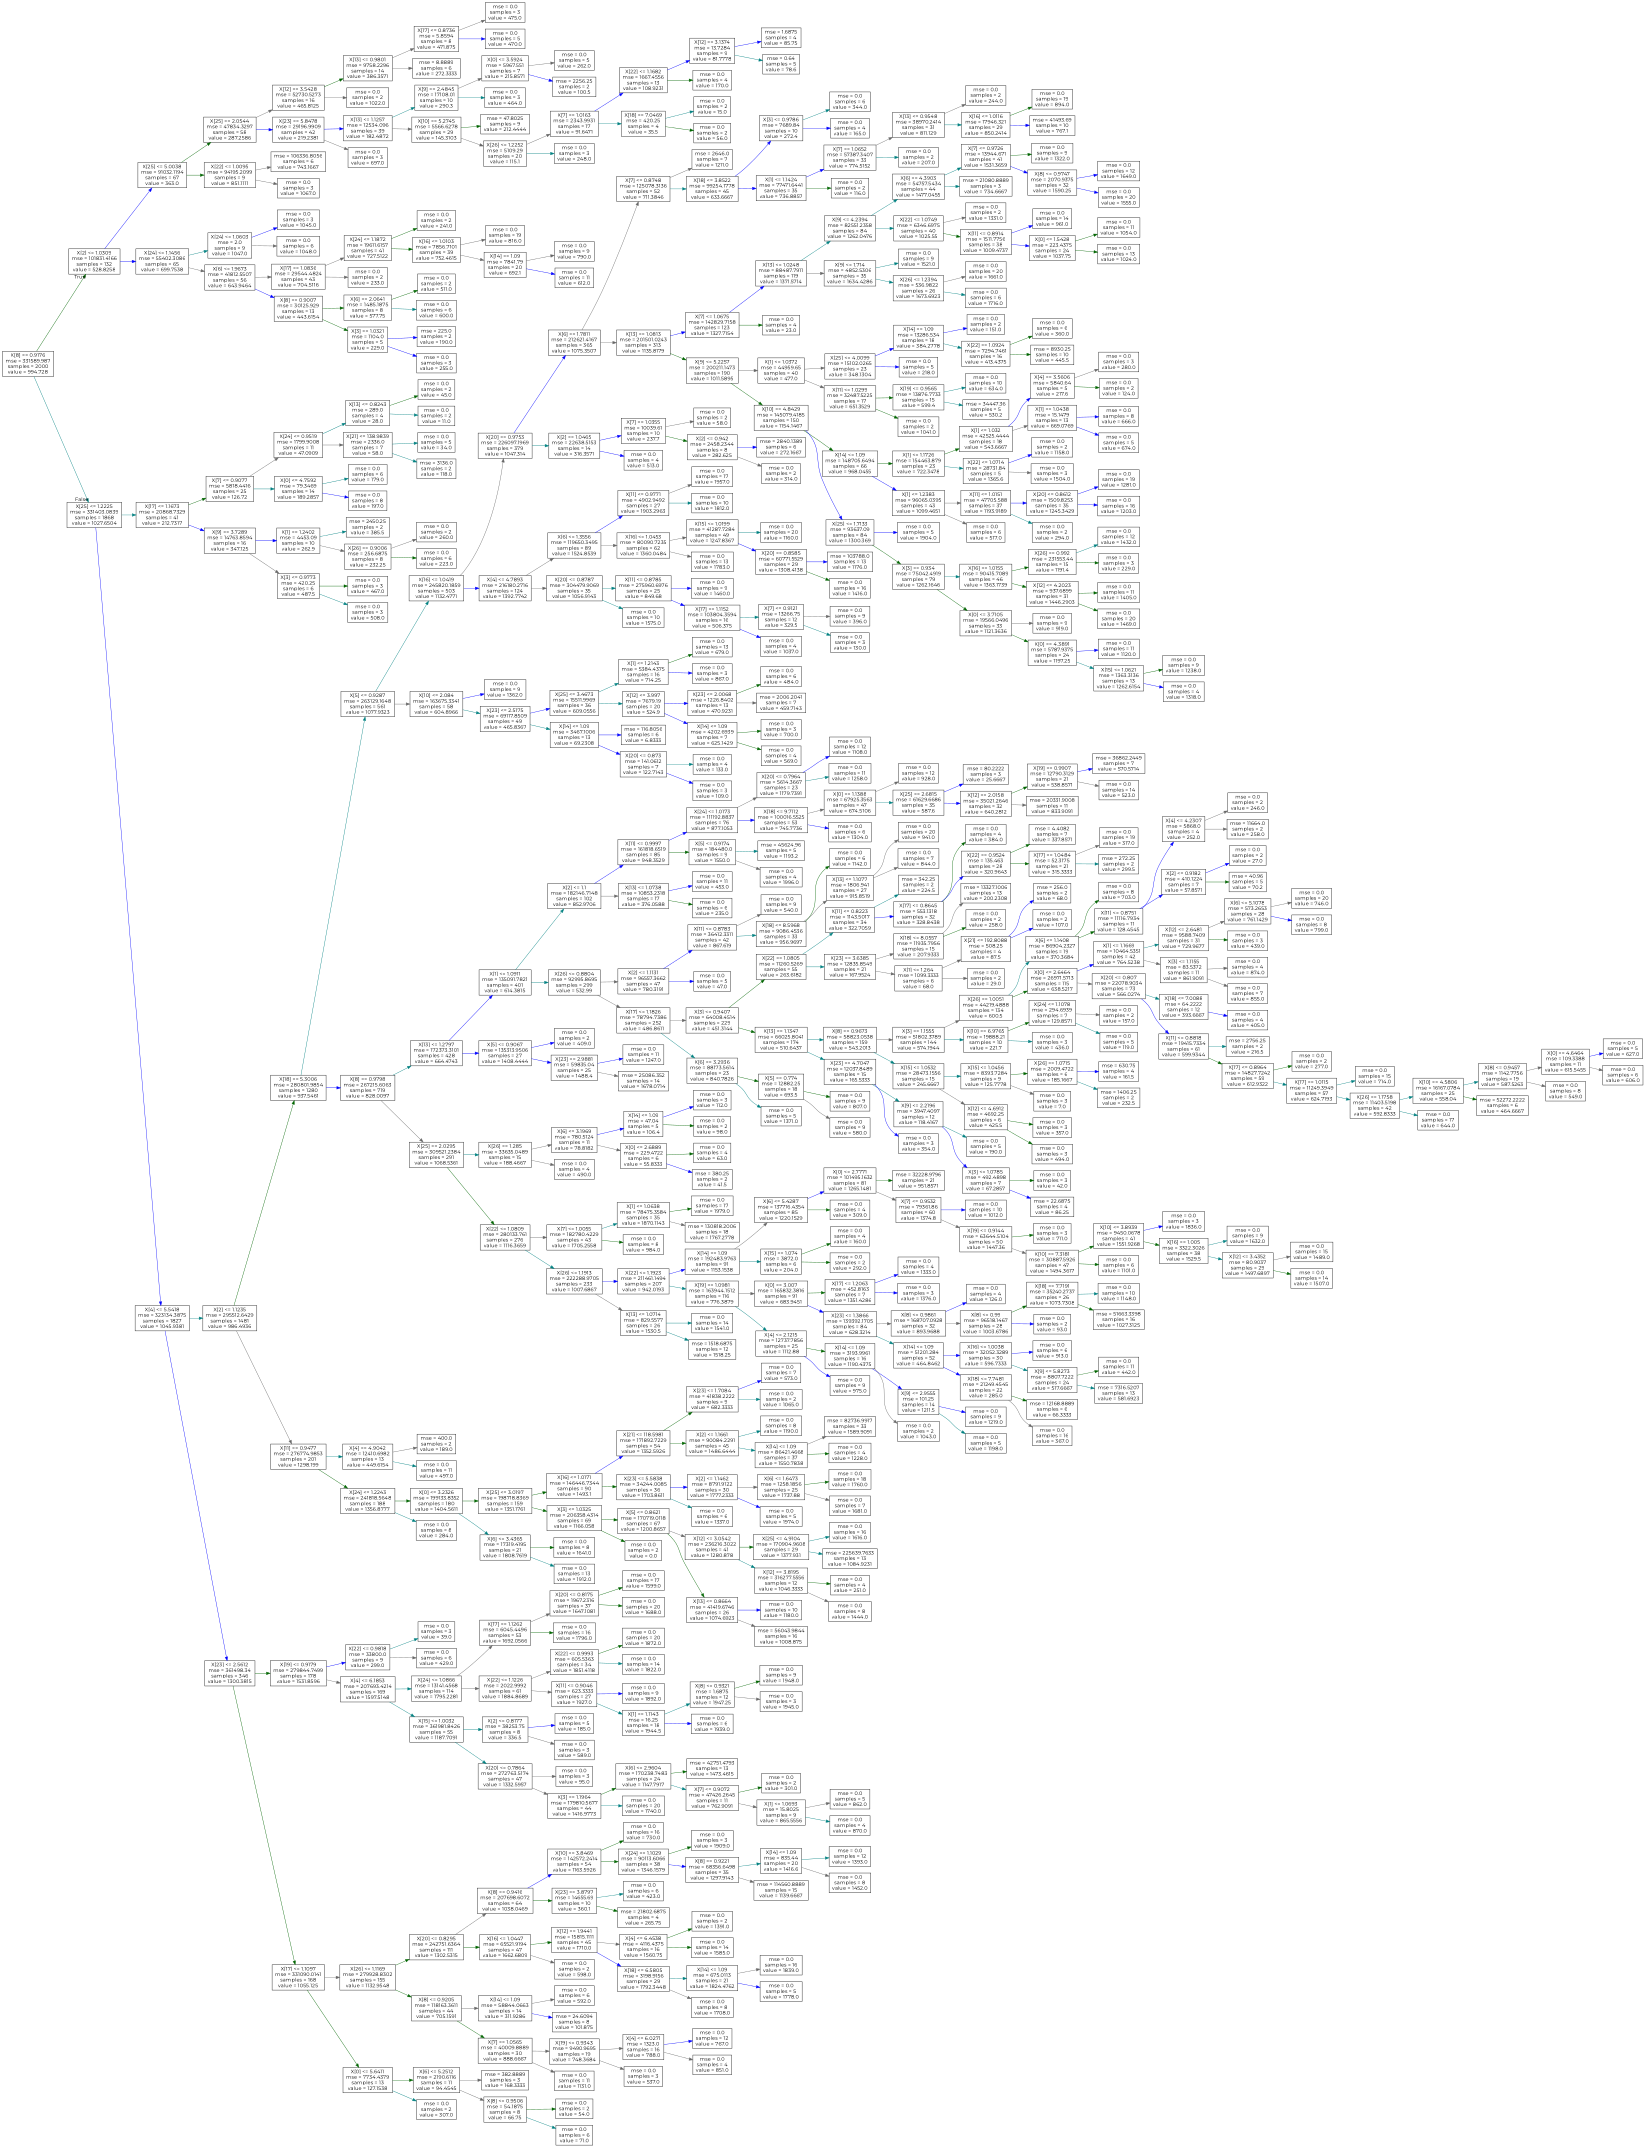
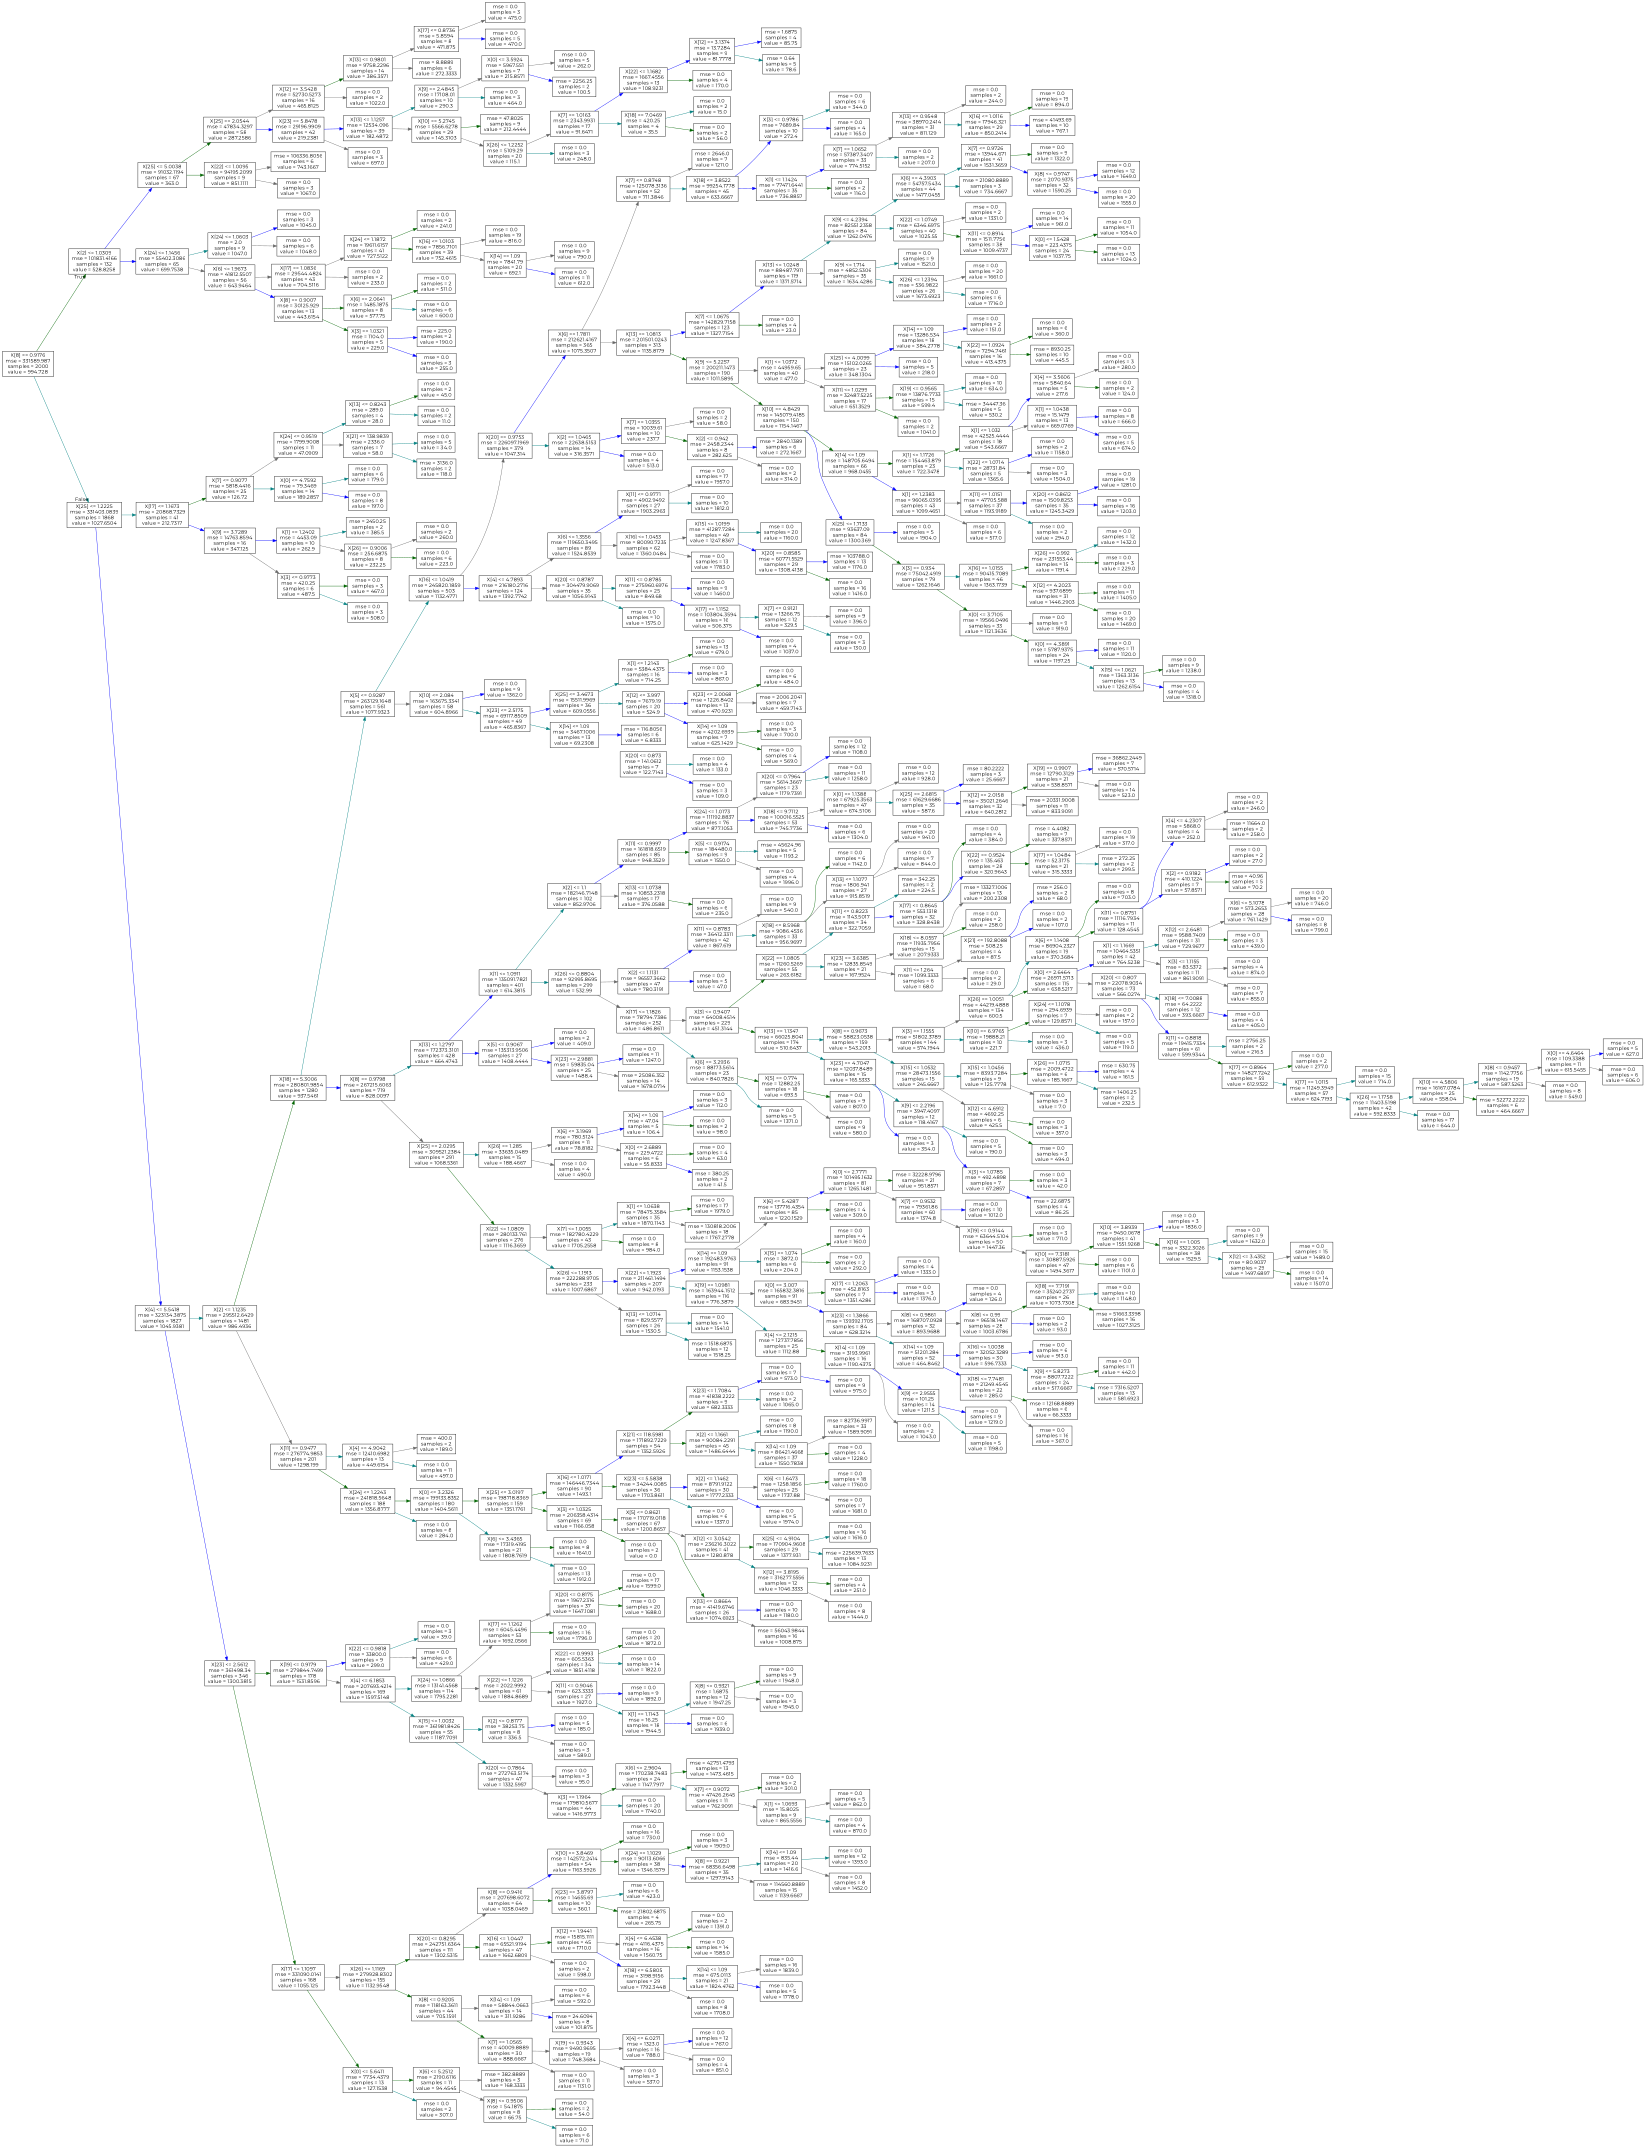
(608, 749) -> none
(712, 882) -> none
(815, 1366) -> (814, 1379)
